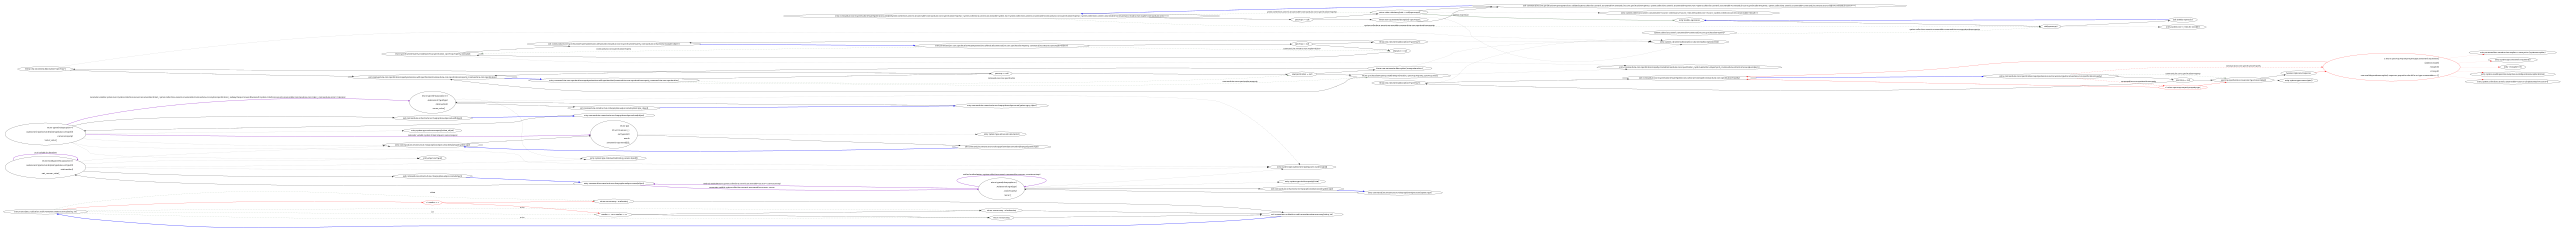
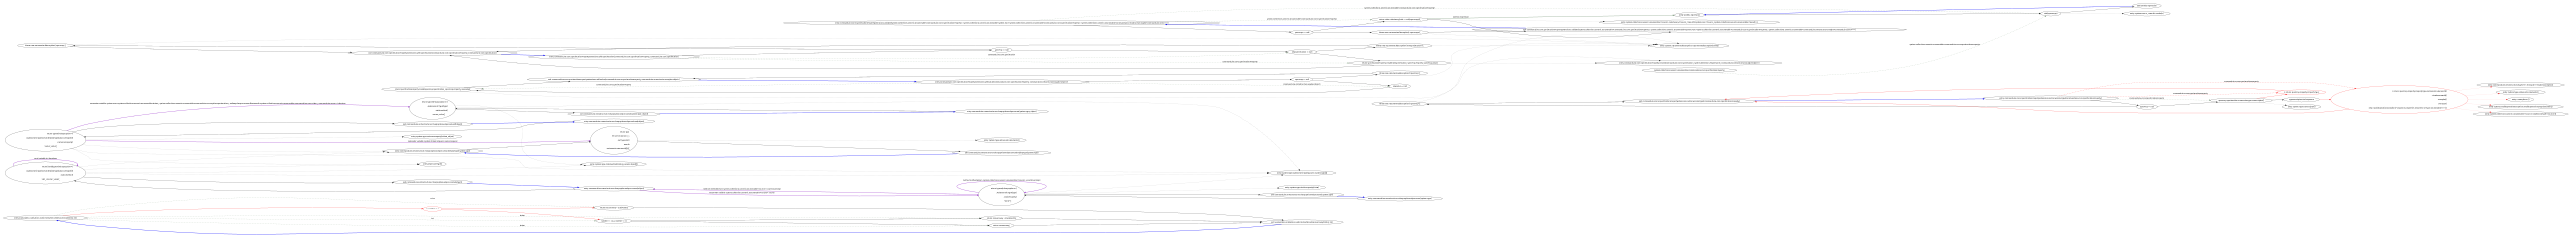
(2212, 84) -> (2271, 96)
